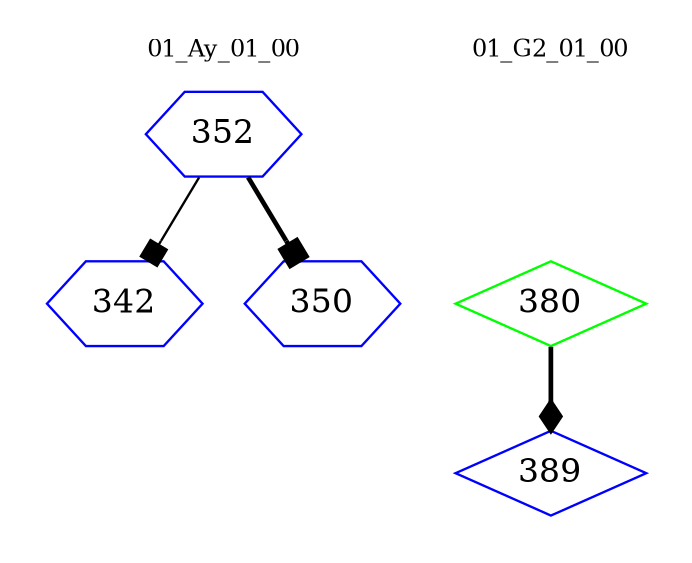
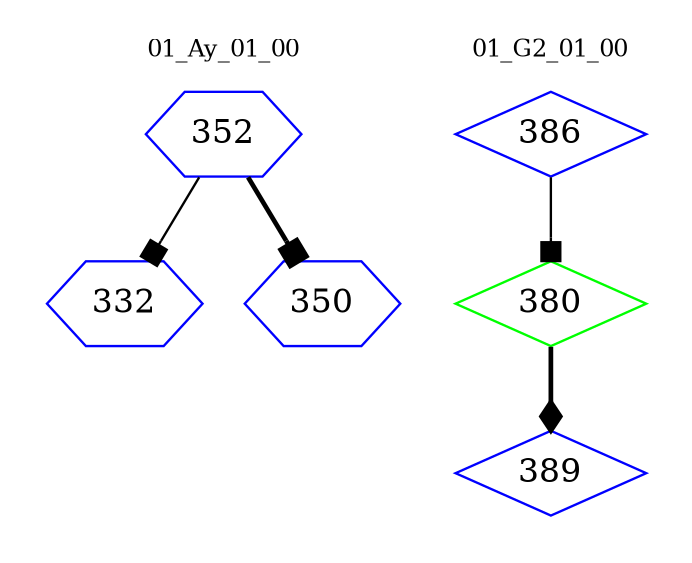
none -> (551, 134)
(125, 304) -> (125, 304)
